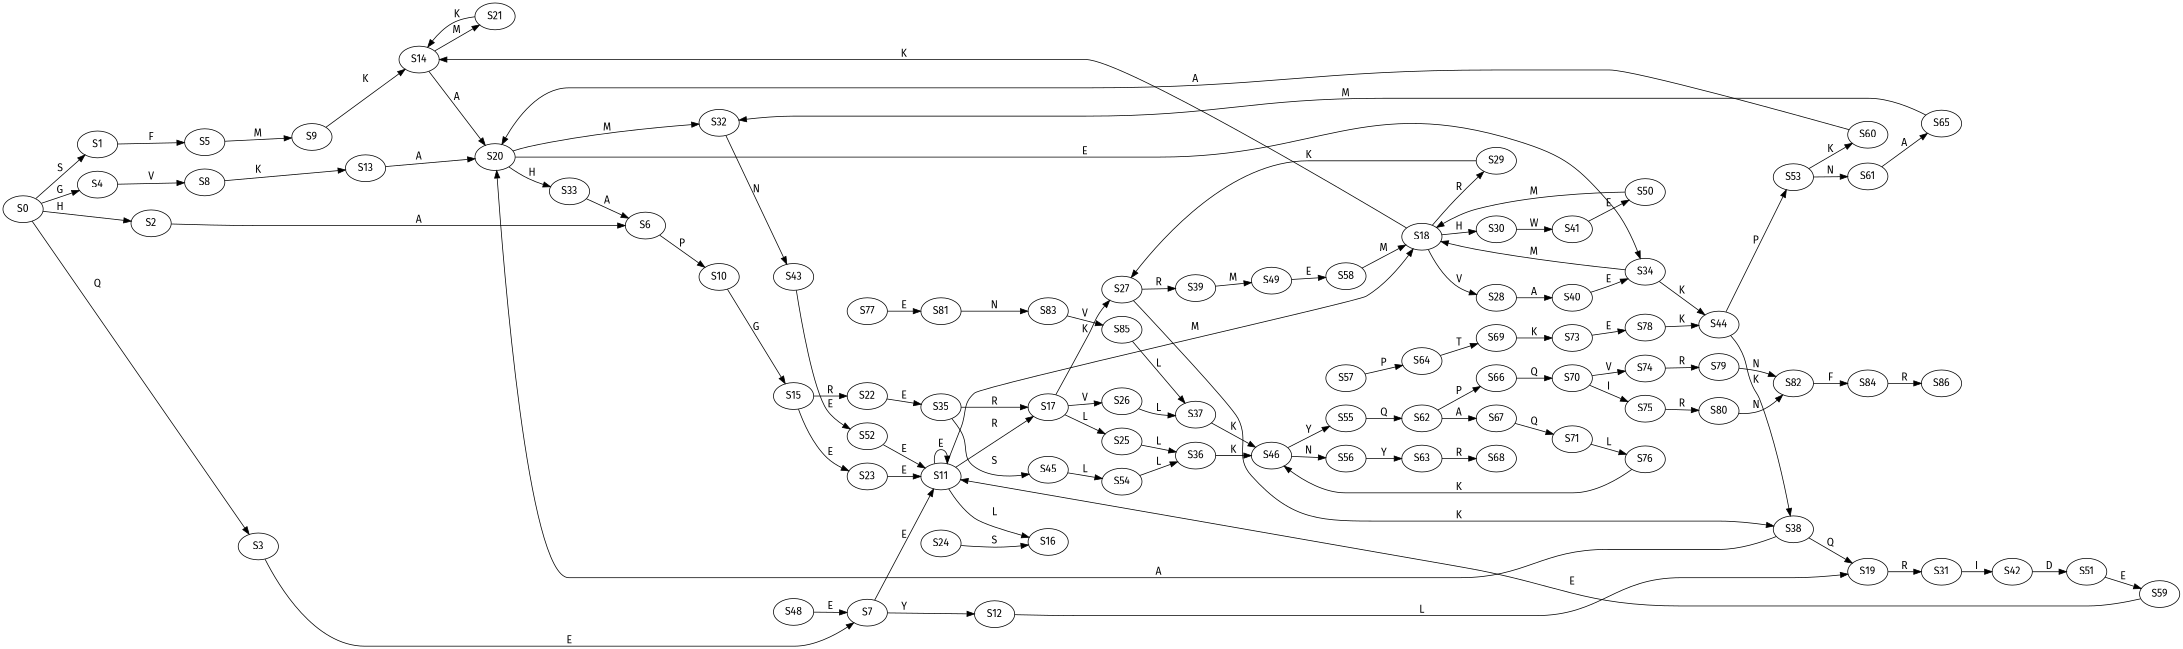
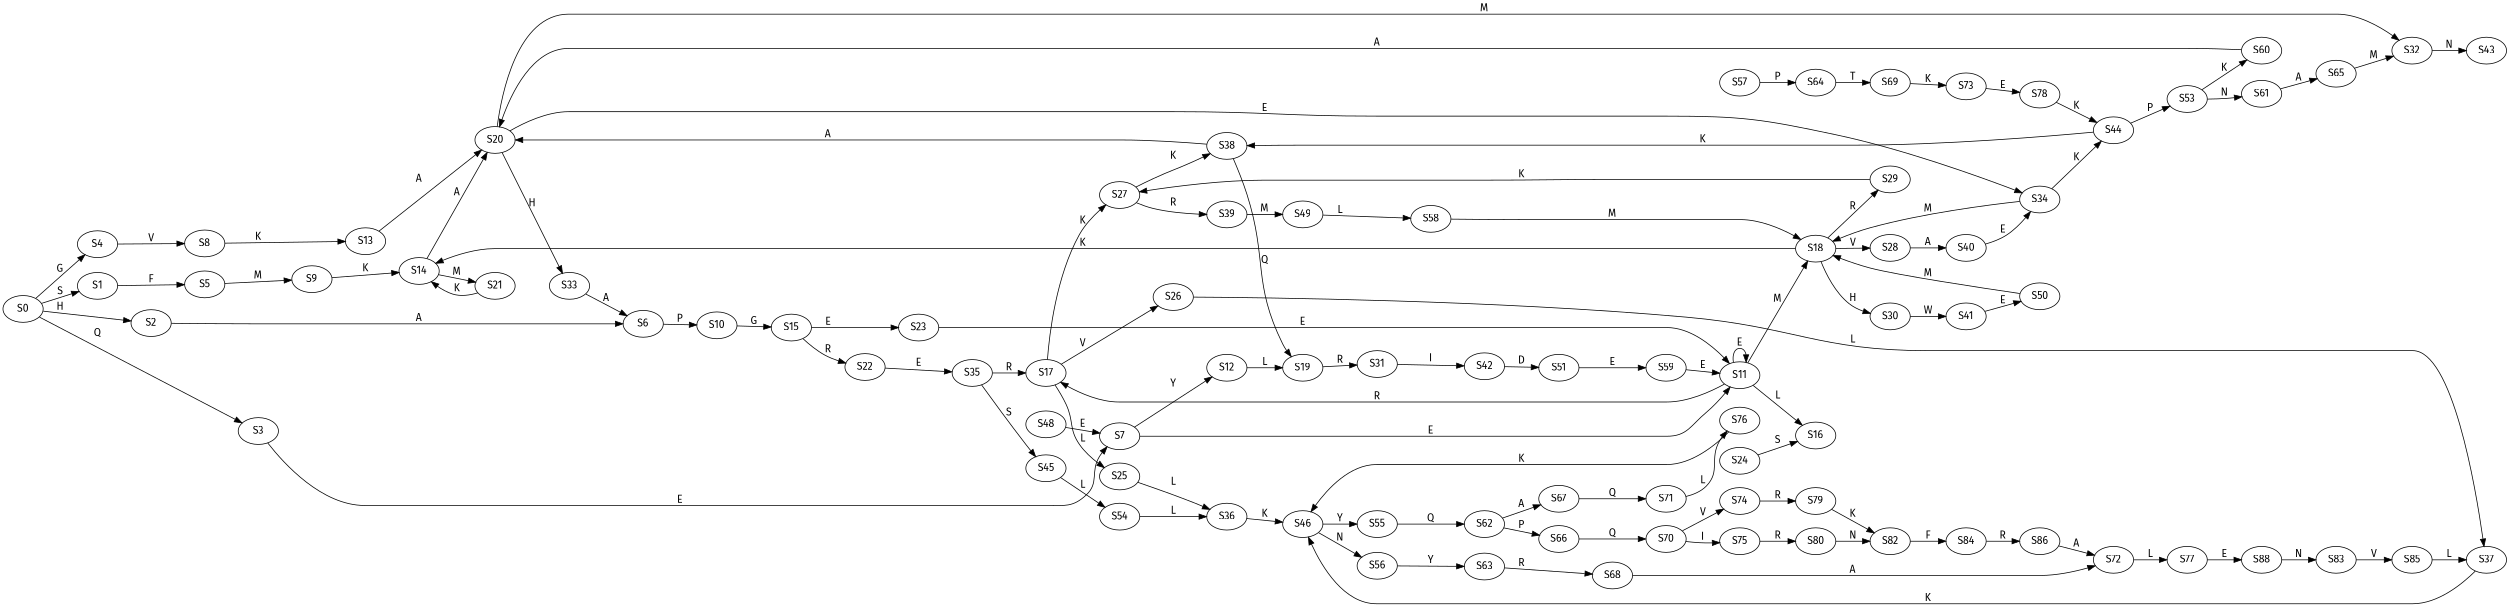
(1309, 272) -> (1340, 210)
(941, 311) -> (2262, 560)
(1756, 364) -> (1853, 514)
(867, 436) -> none
none -> (2113, 560)
